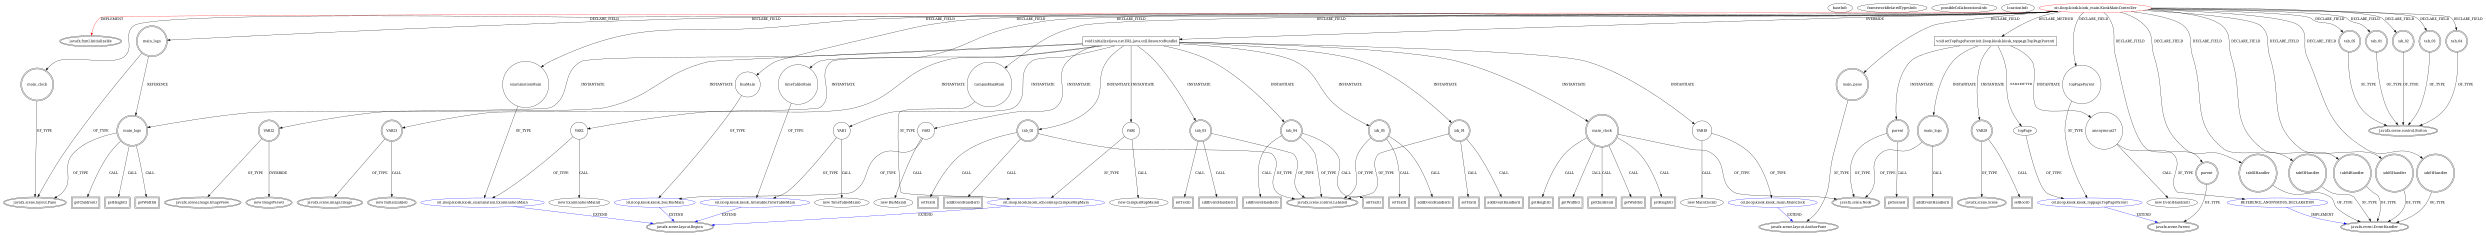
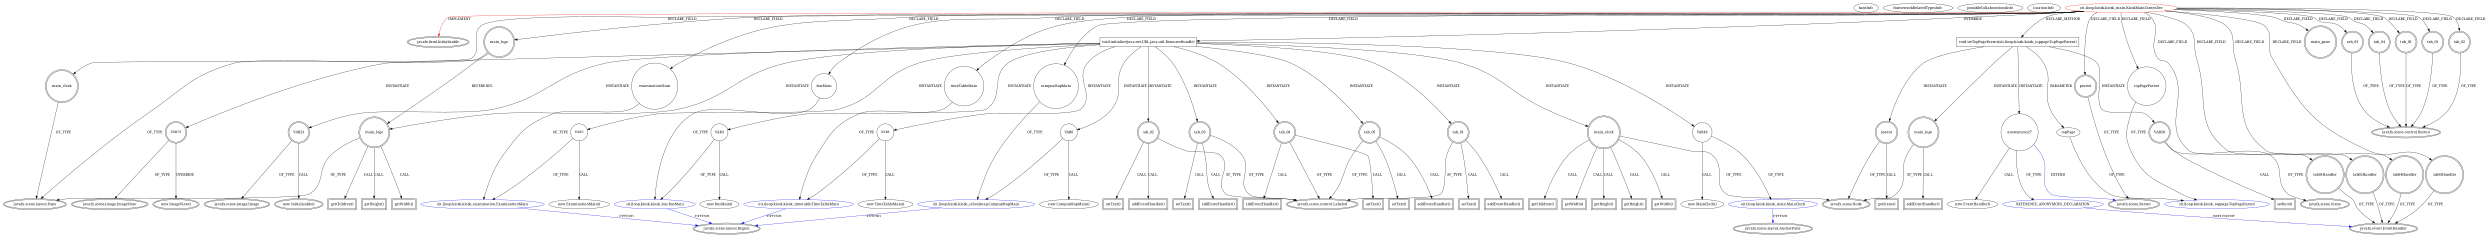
(1832, 162) -> none
(2308, 173) -> none
(2130, 214) -> (2055, 195)
